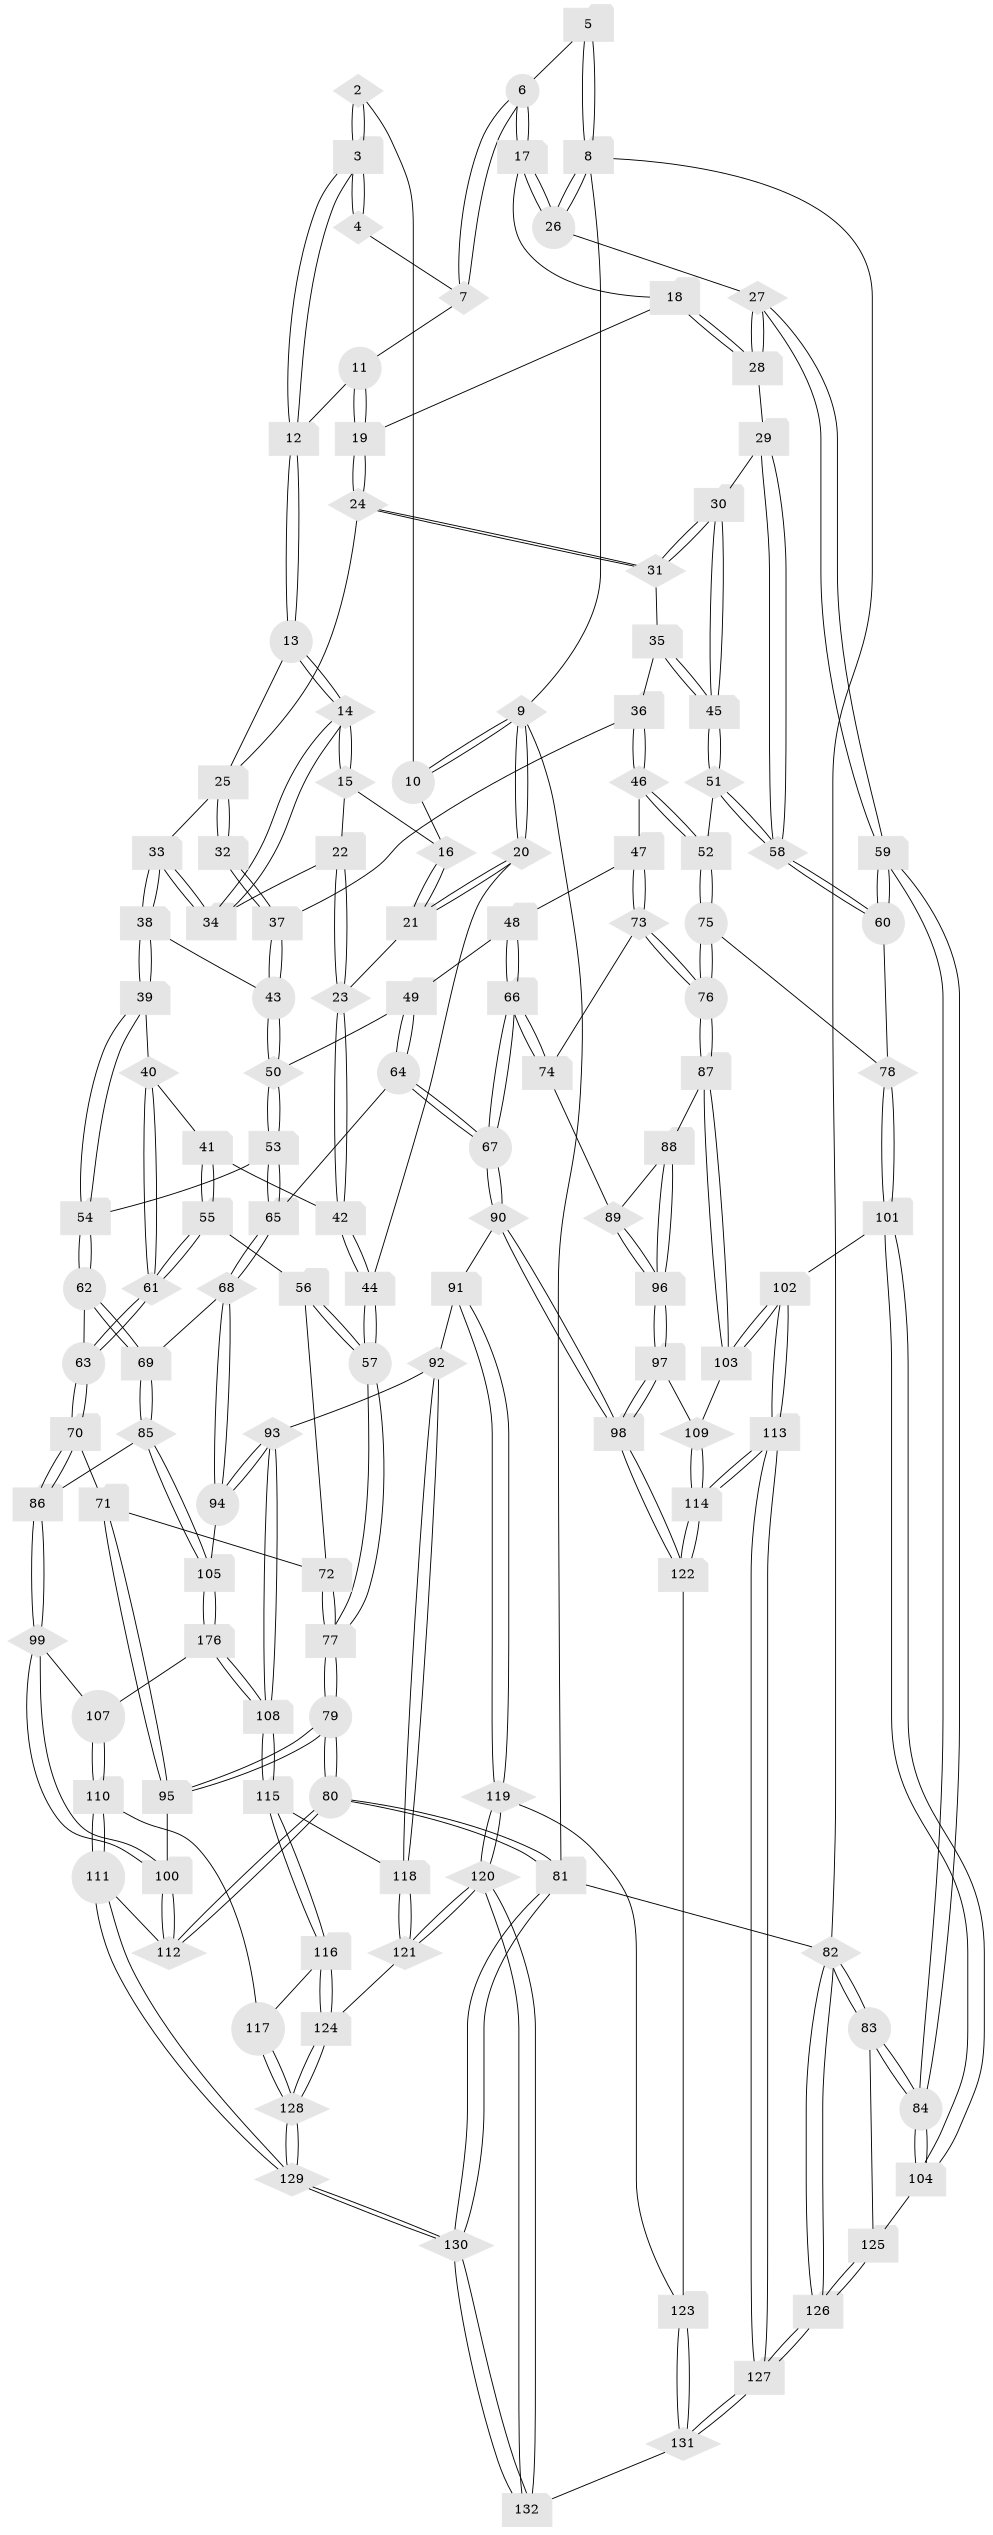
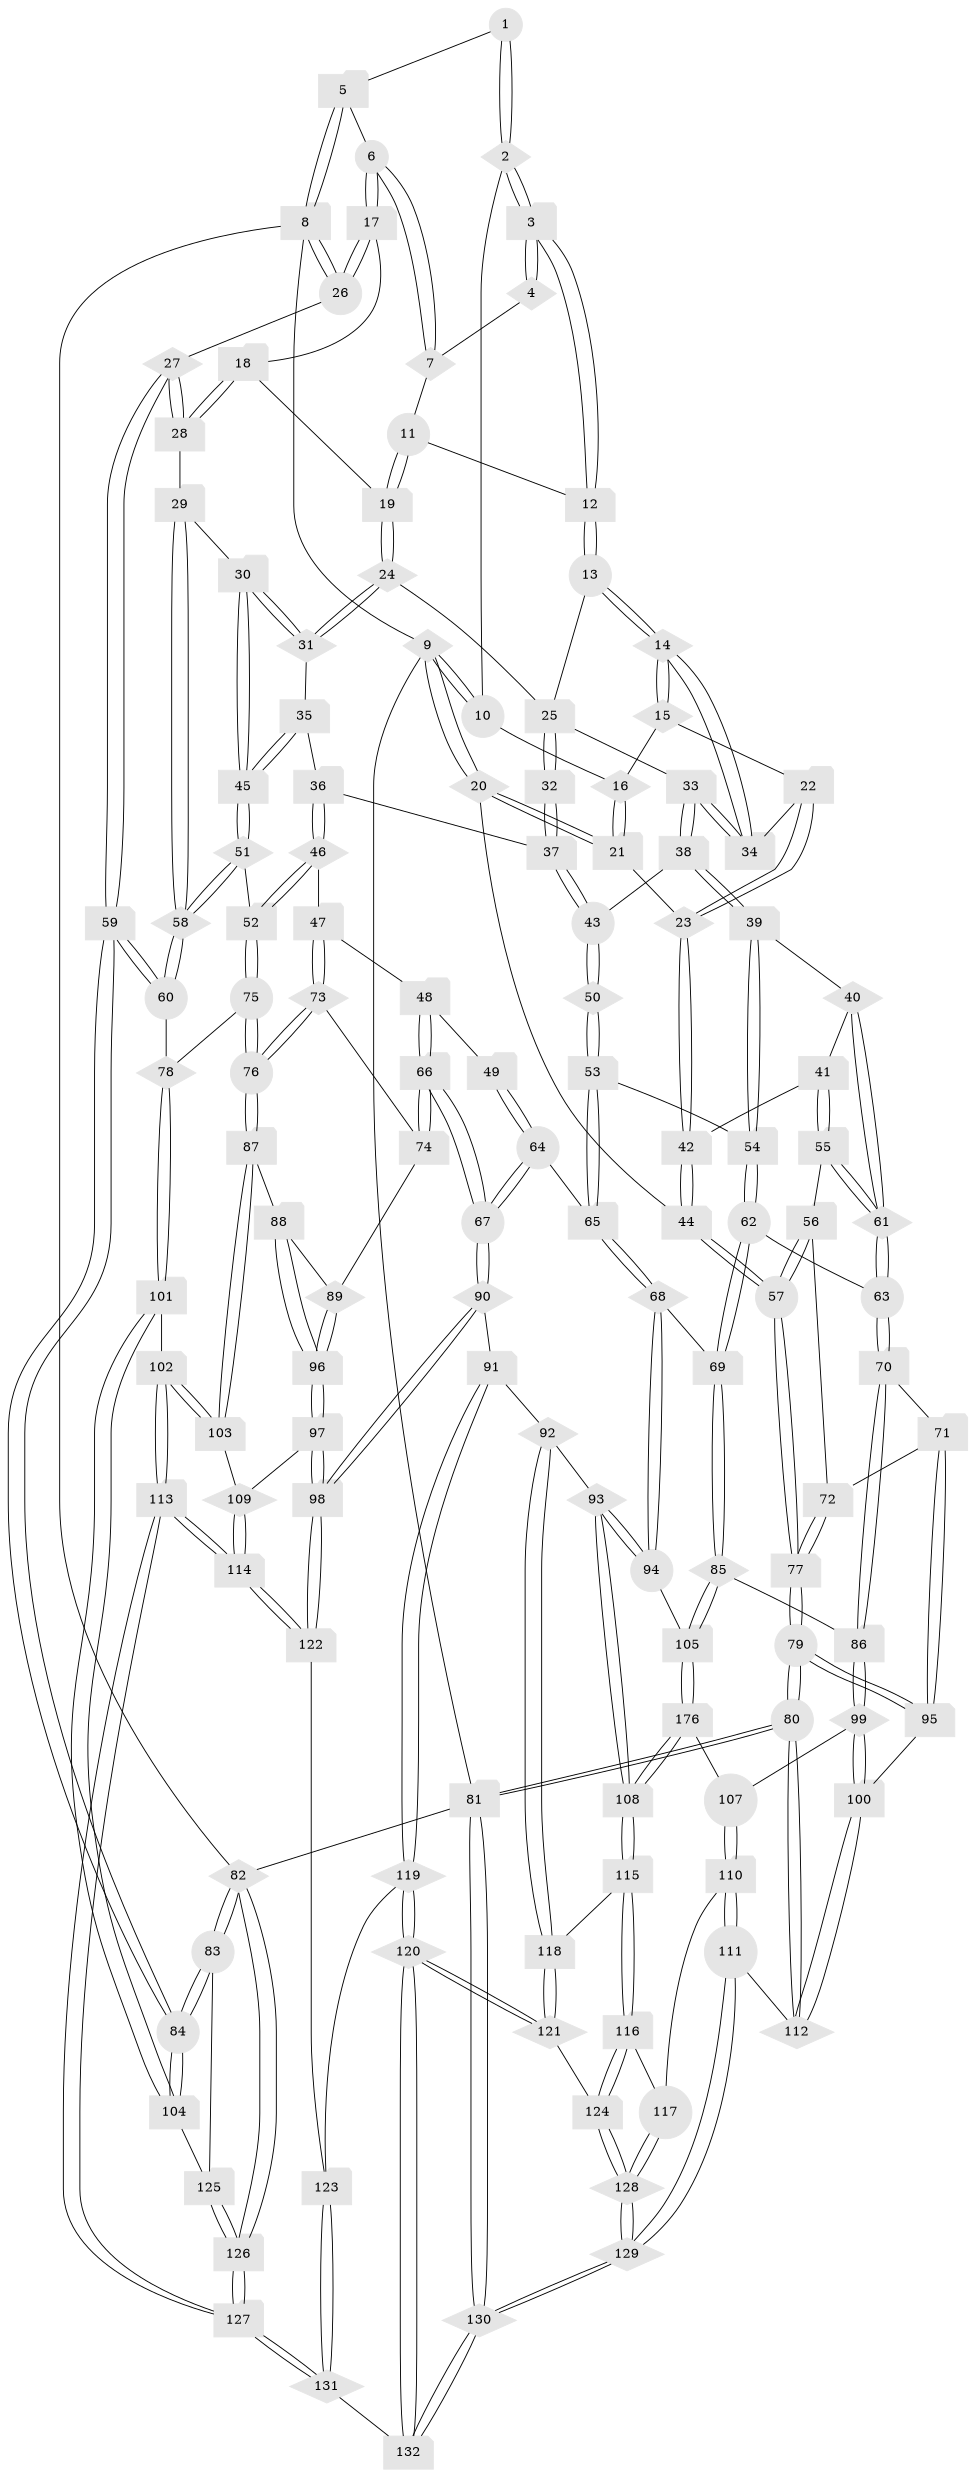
none -> (506, 25)
(329, 1045) -> none
